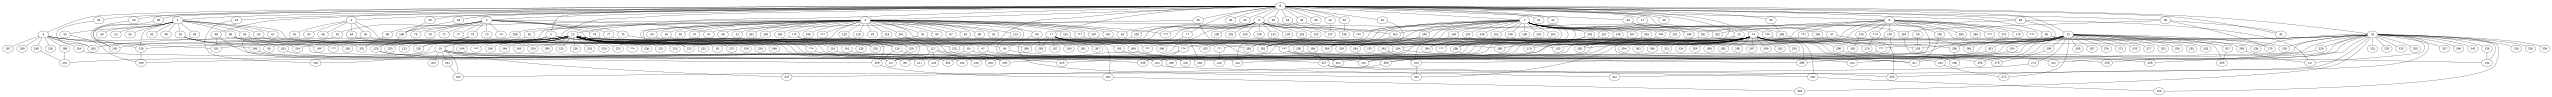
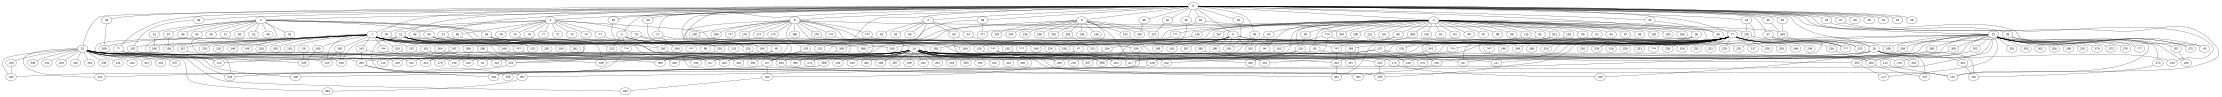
(709, 35) -> none
(2078, 55) -> (397, 53)
none -> (426, 63)
